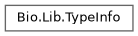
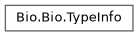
(69, 18) -> (69, 18)
